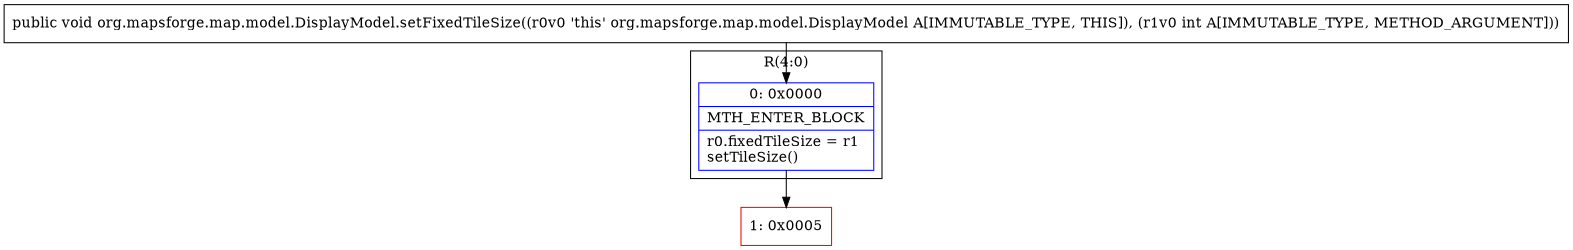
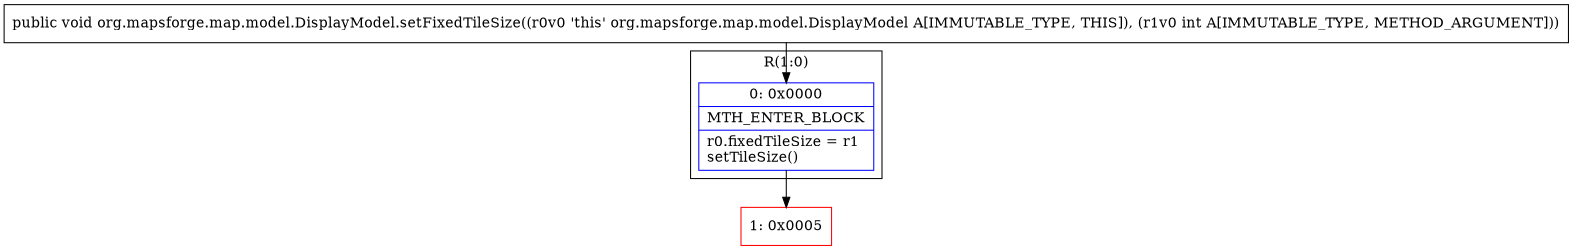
(786, 63) -> (786, 63)
